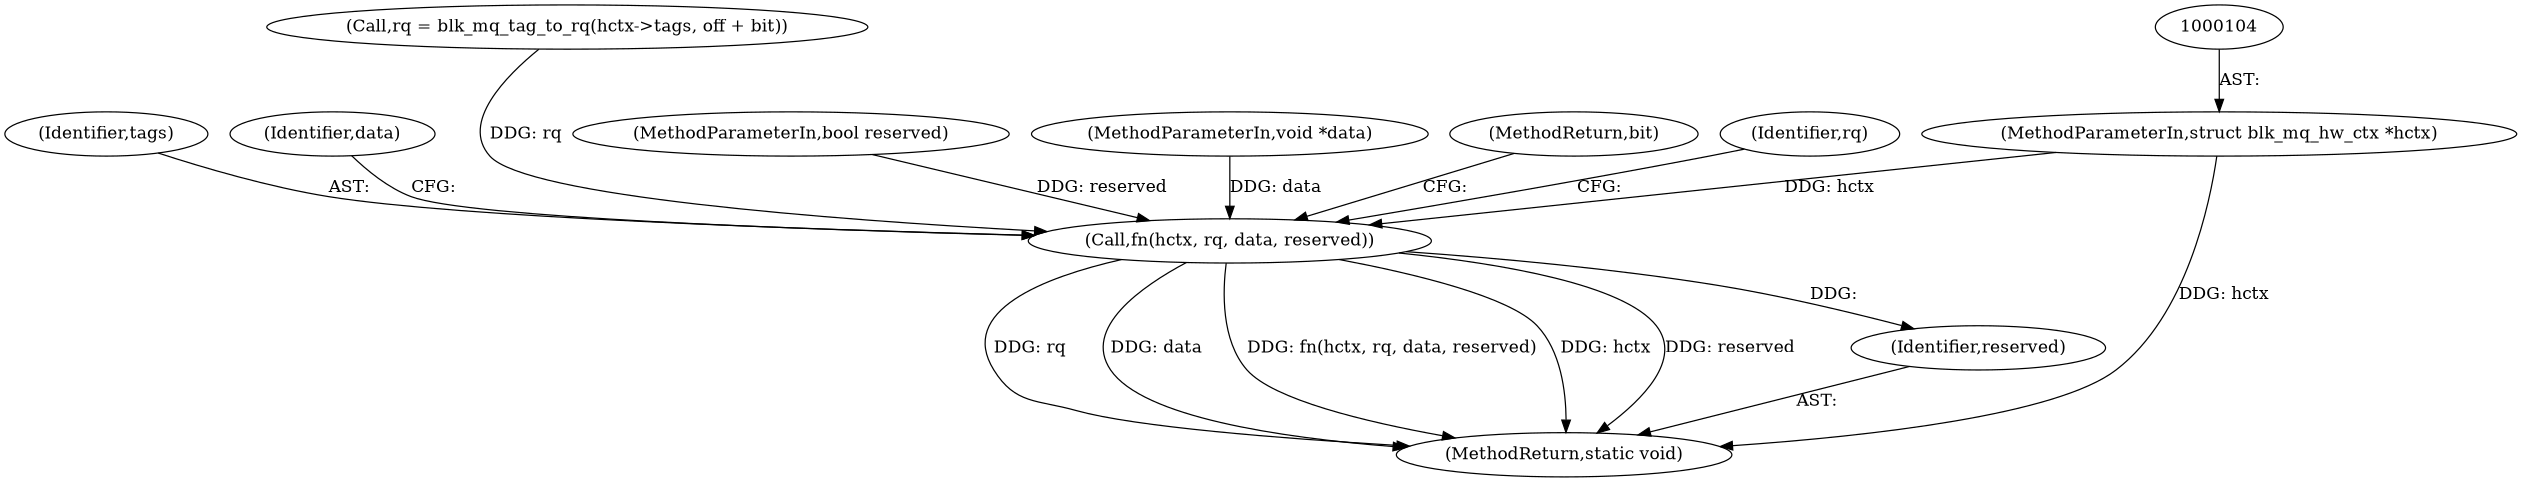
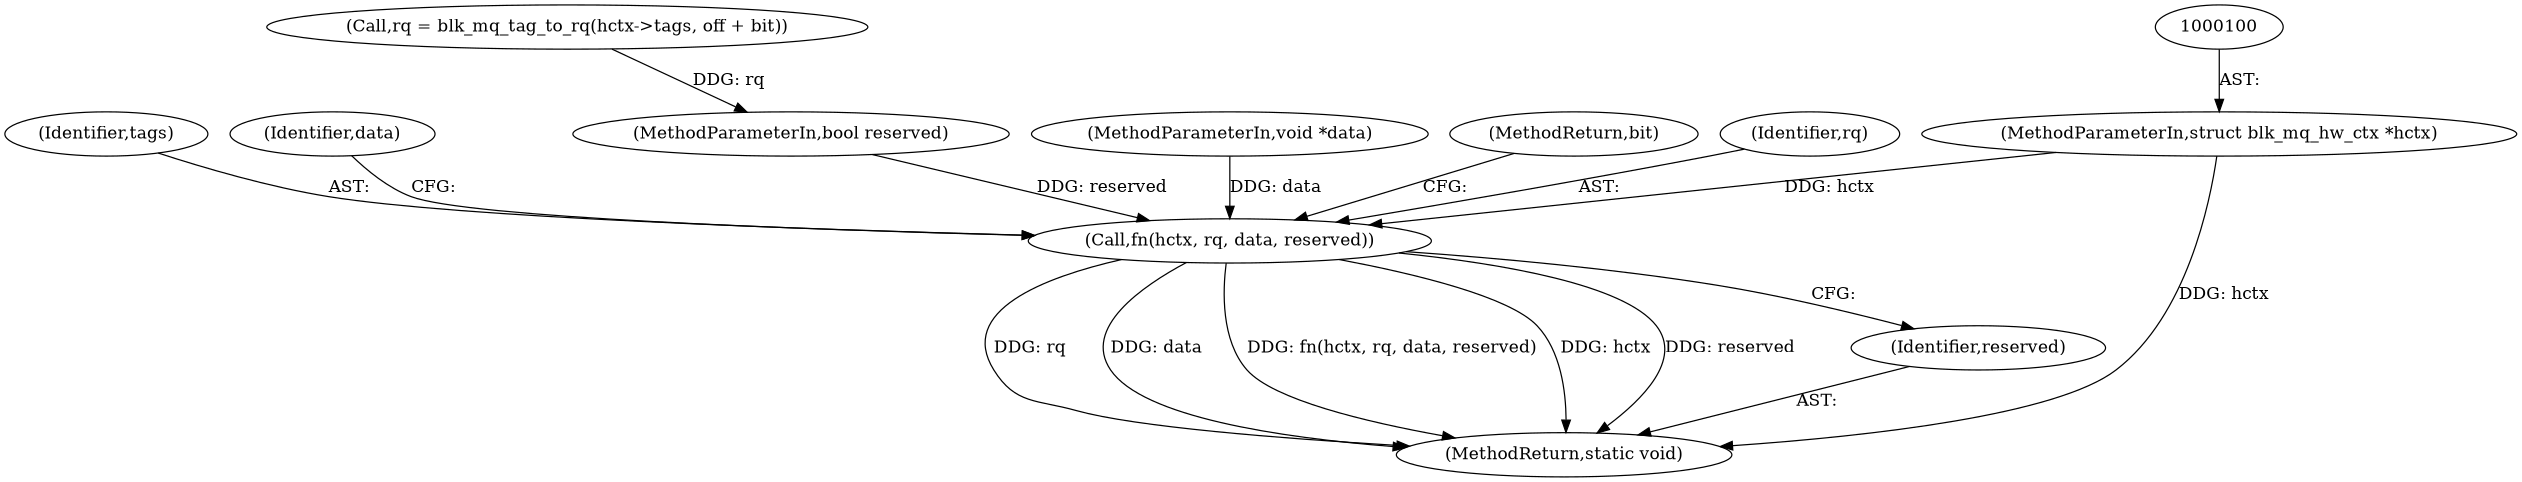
(2219, 27) -> (2219, 27)
(1602, 187) -> (1602, 187)
(694, 204) -> (674, 78)
(1836, 294) -> (1836, 294)
